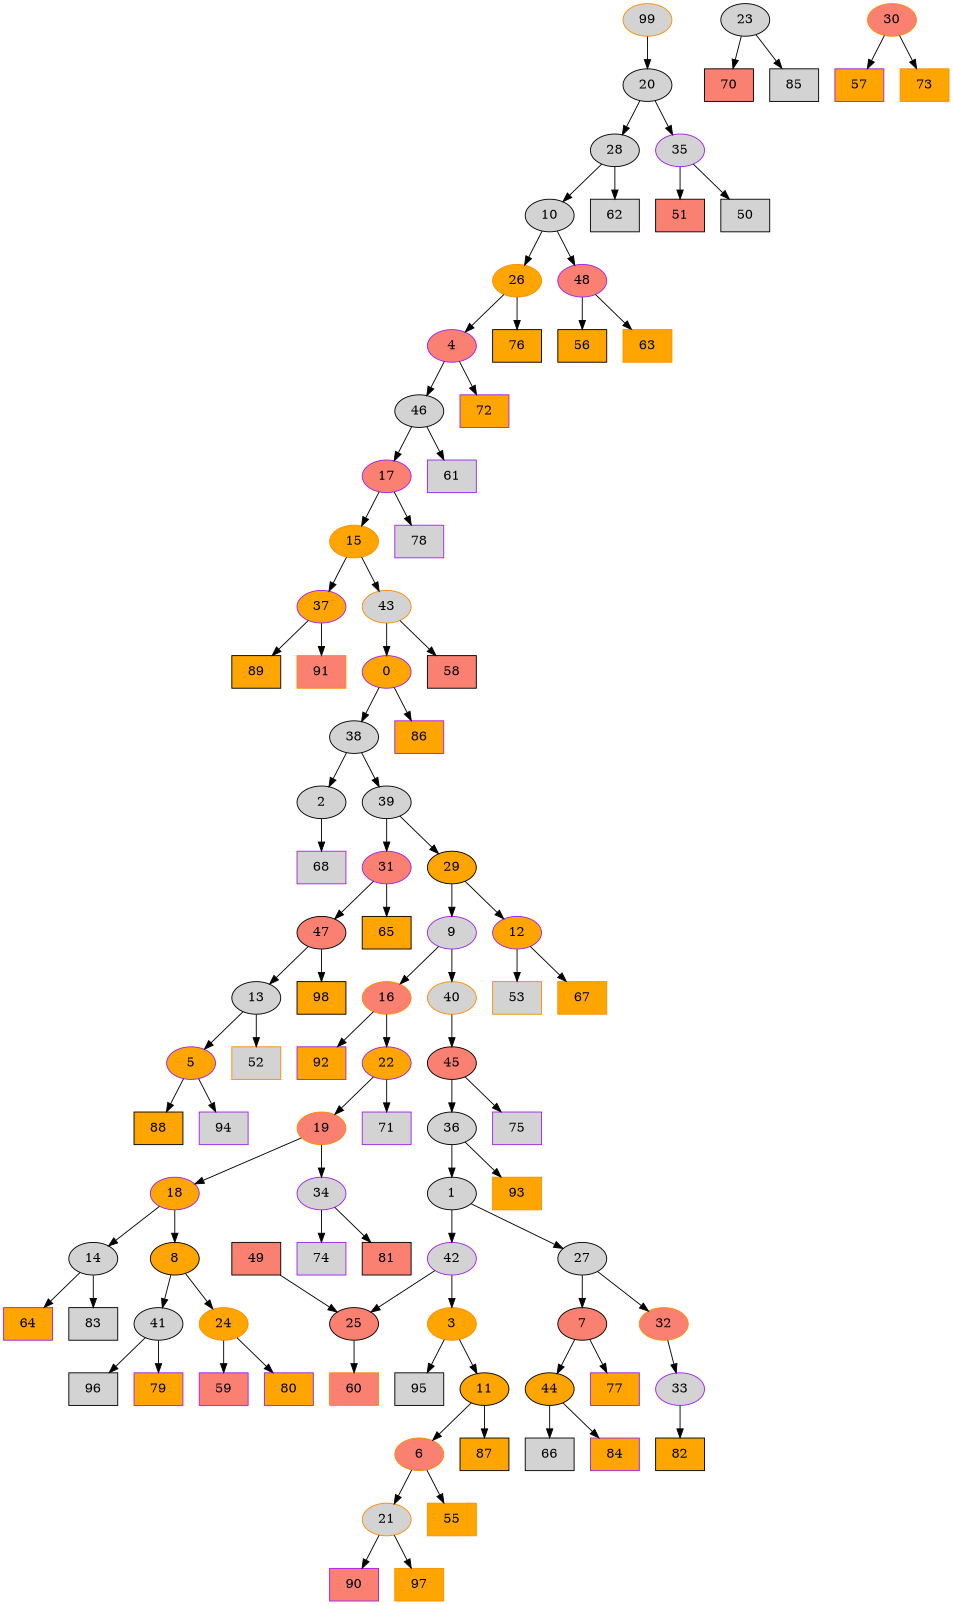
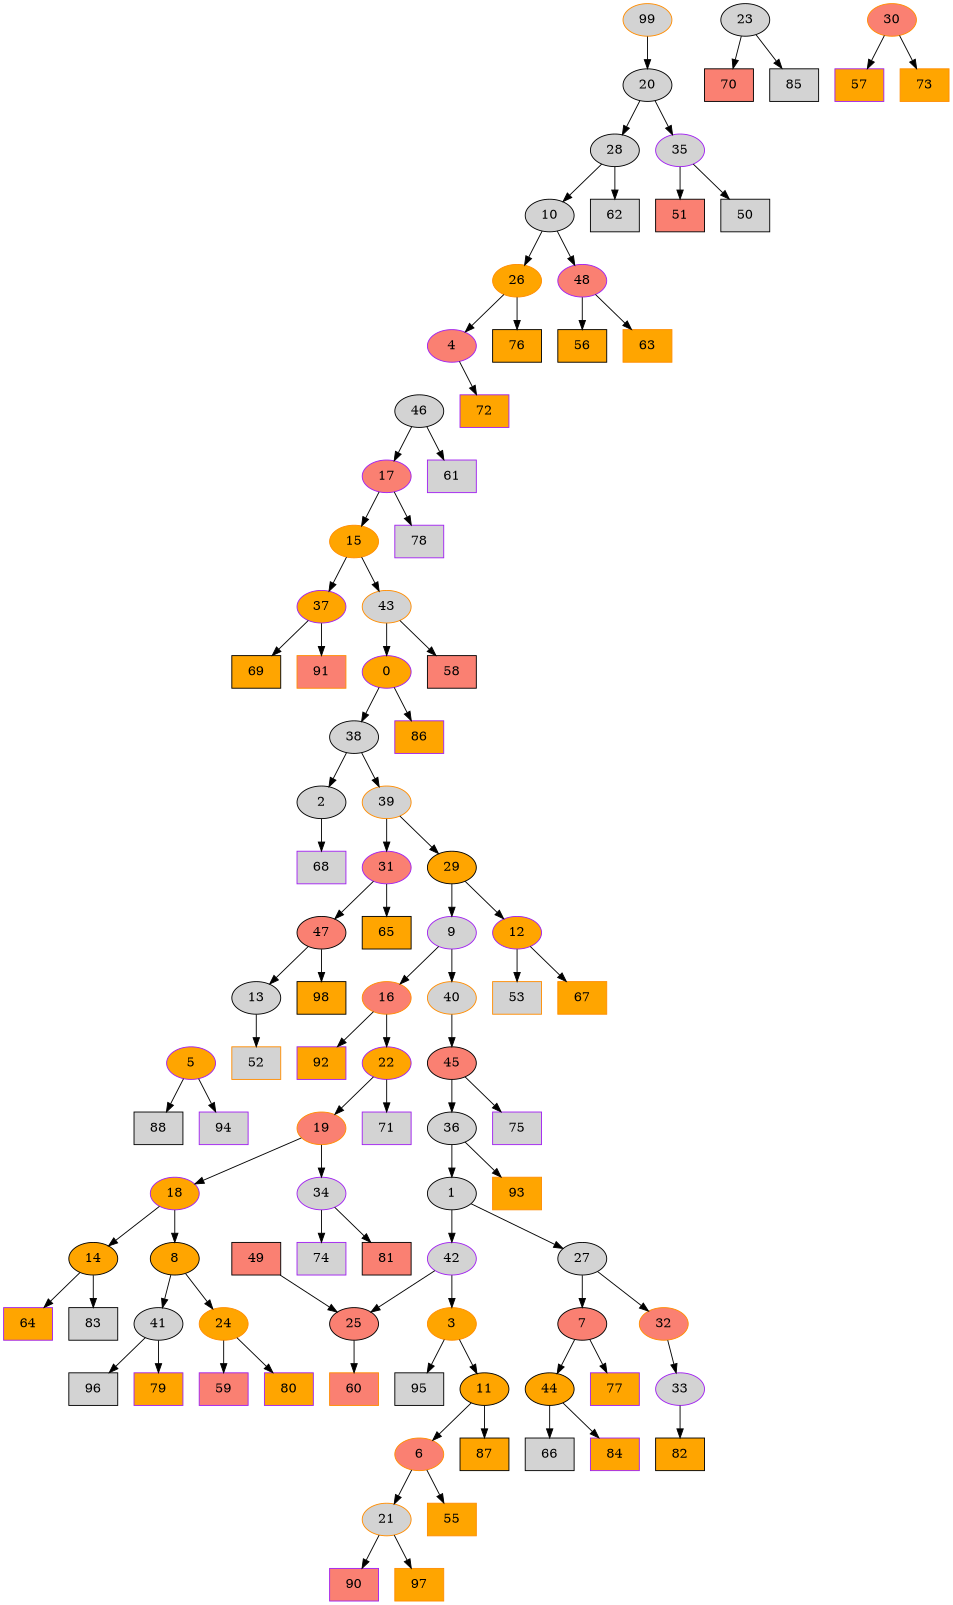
(438, 374) -> none
(256, 672) -> (256, 672)
(387, 802) -> (387, 802)
(227, 1027) -> none
(158, 1128) -> (158, 1128)
(93, 1259) -> (93, 1259)
